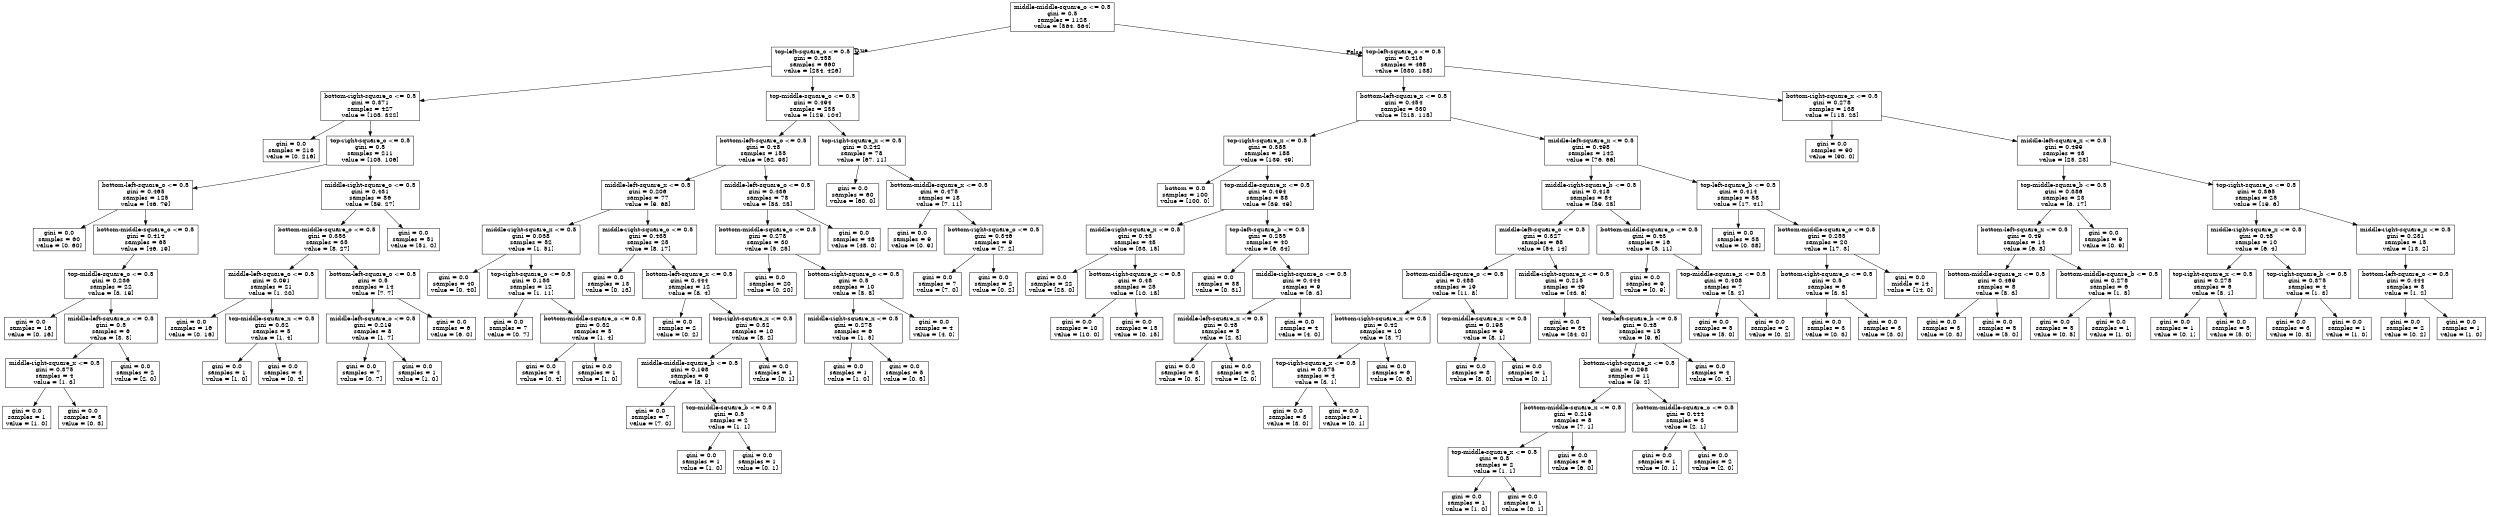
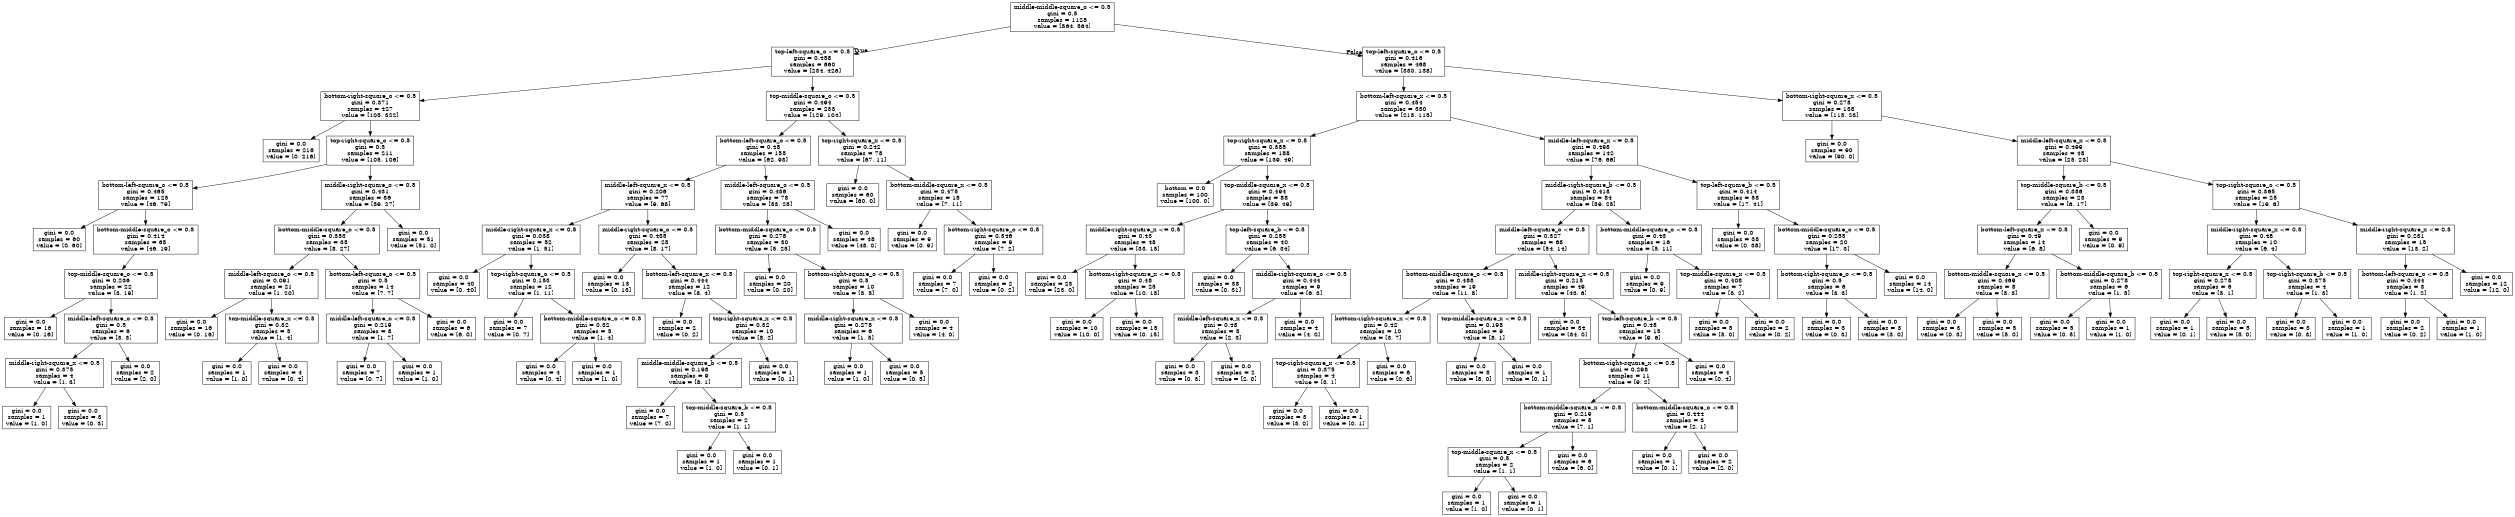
(1052, 284) -> (1052, 284)
(1910, 284) -> (1910, 284)
none -> (2486, 284)
